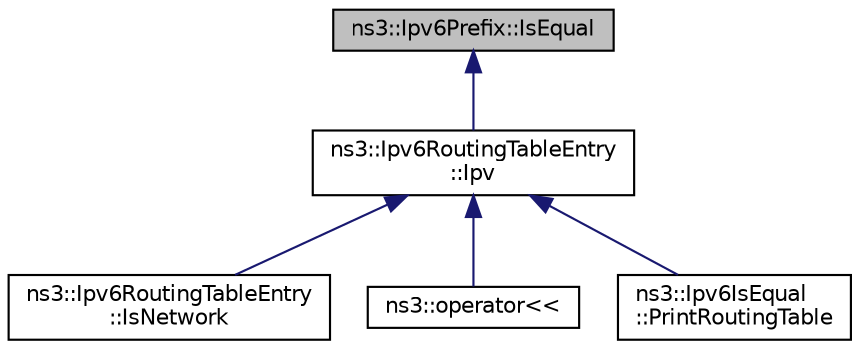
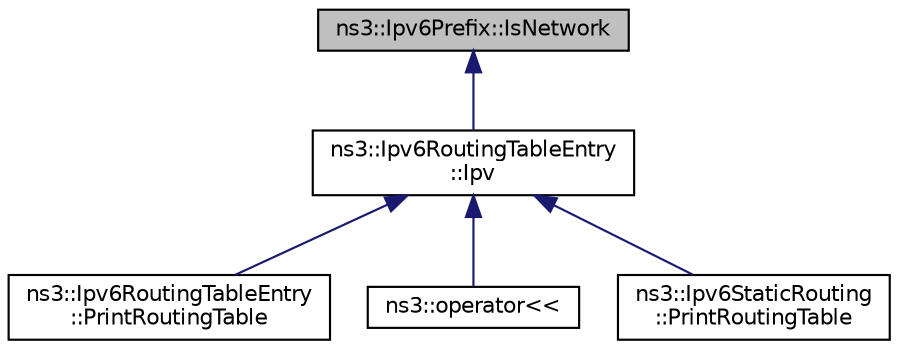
(473, 30) -> (473, 30)
(169, 307) -> (169, 307)
(734, 307) -> (754, 307)
